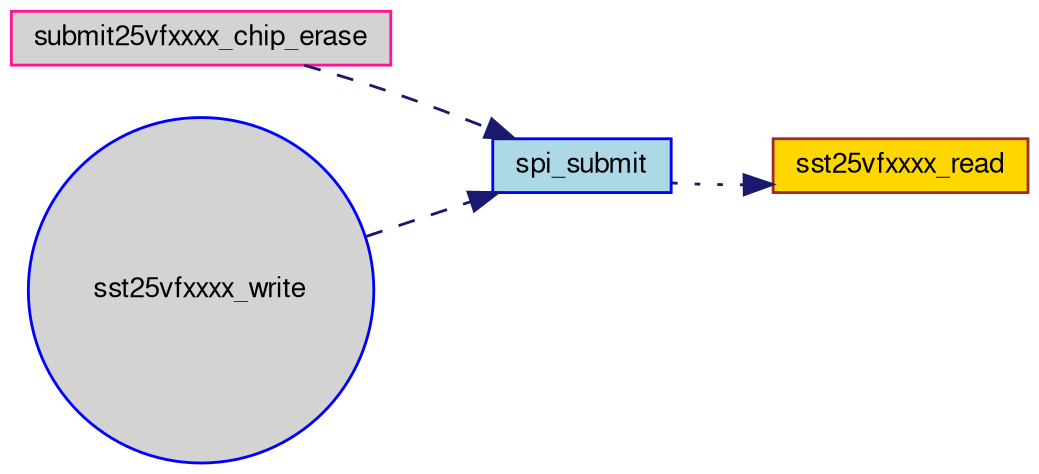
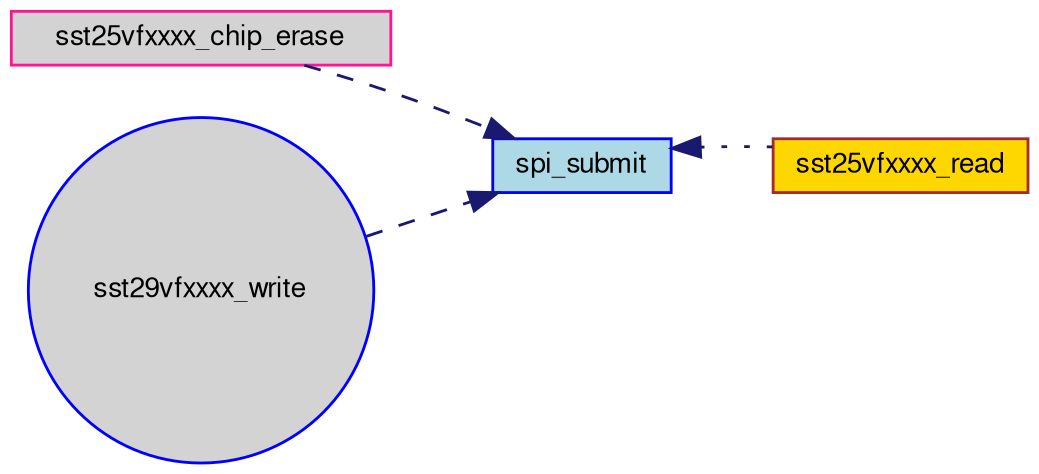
(201, 38) -> (201, 38)
(708, 184) -> (737, 147)
(201, 290) -> (201, 290)
